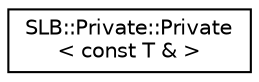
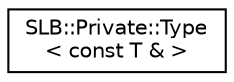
(130, 41) -> (117, 41)
